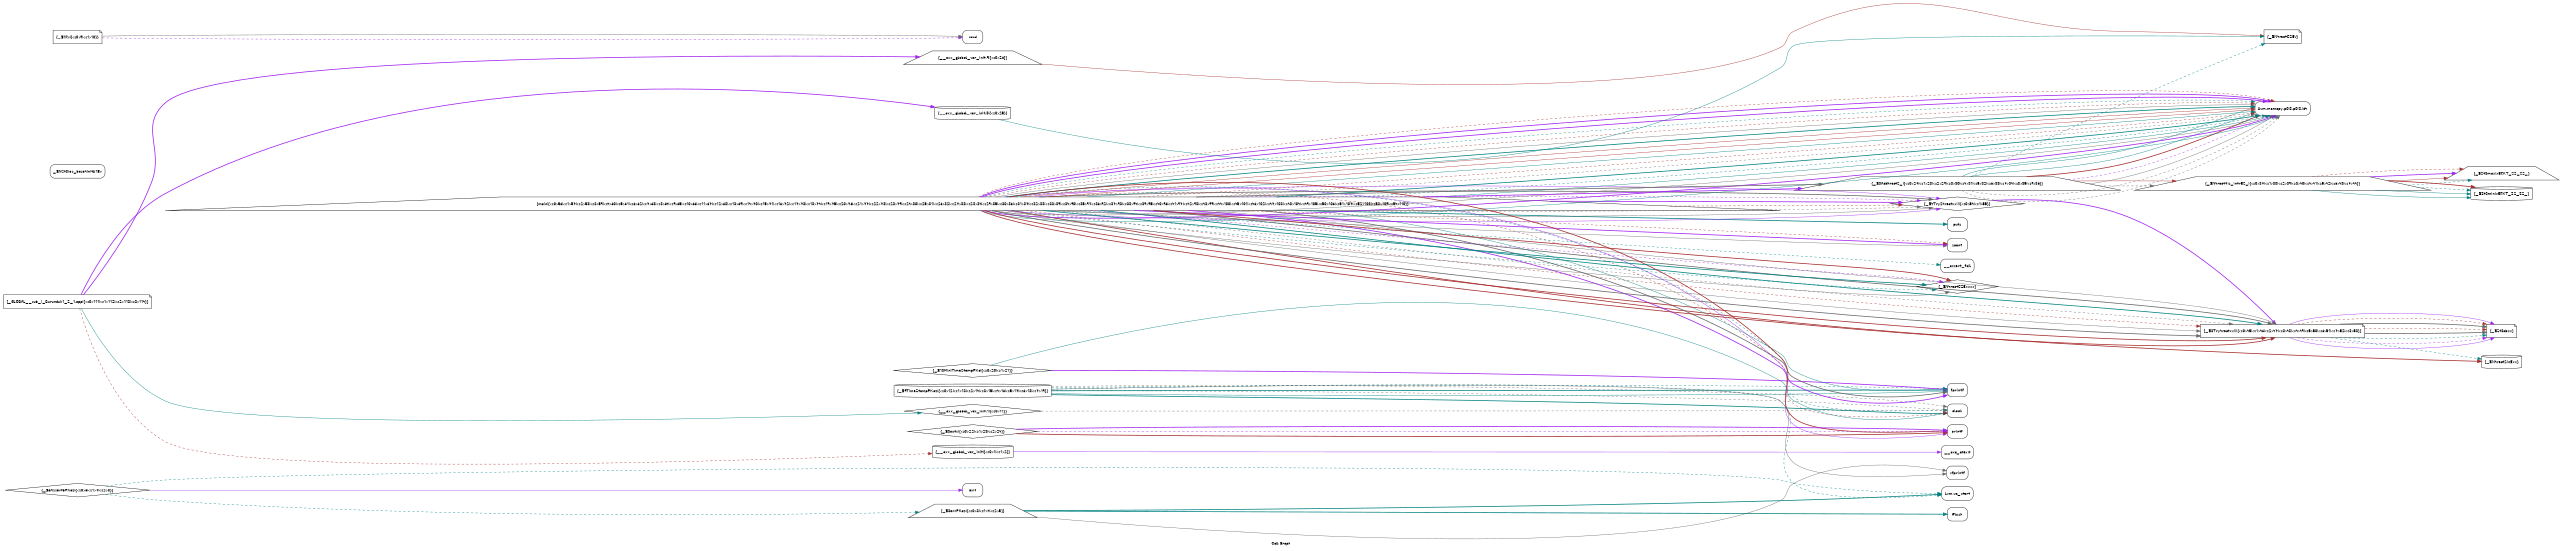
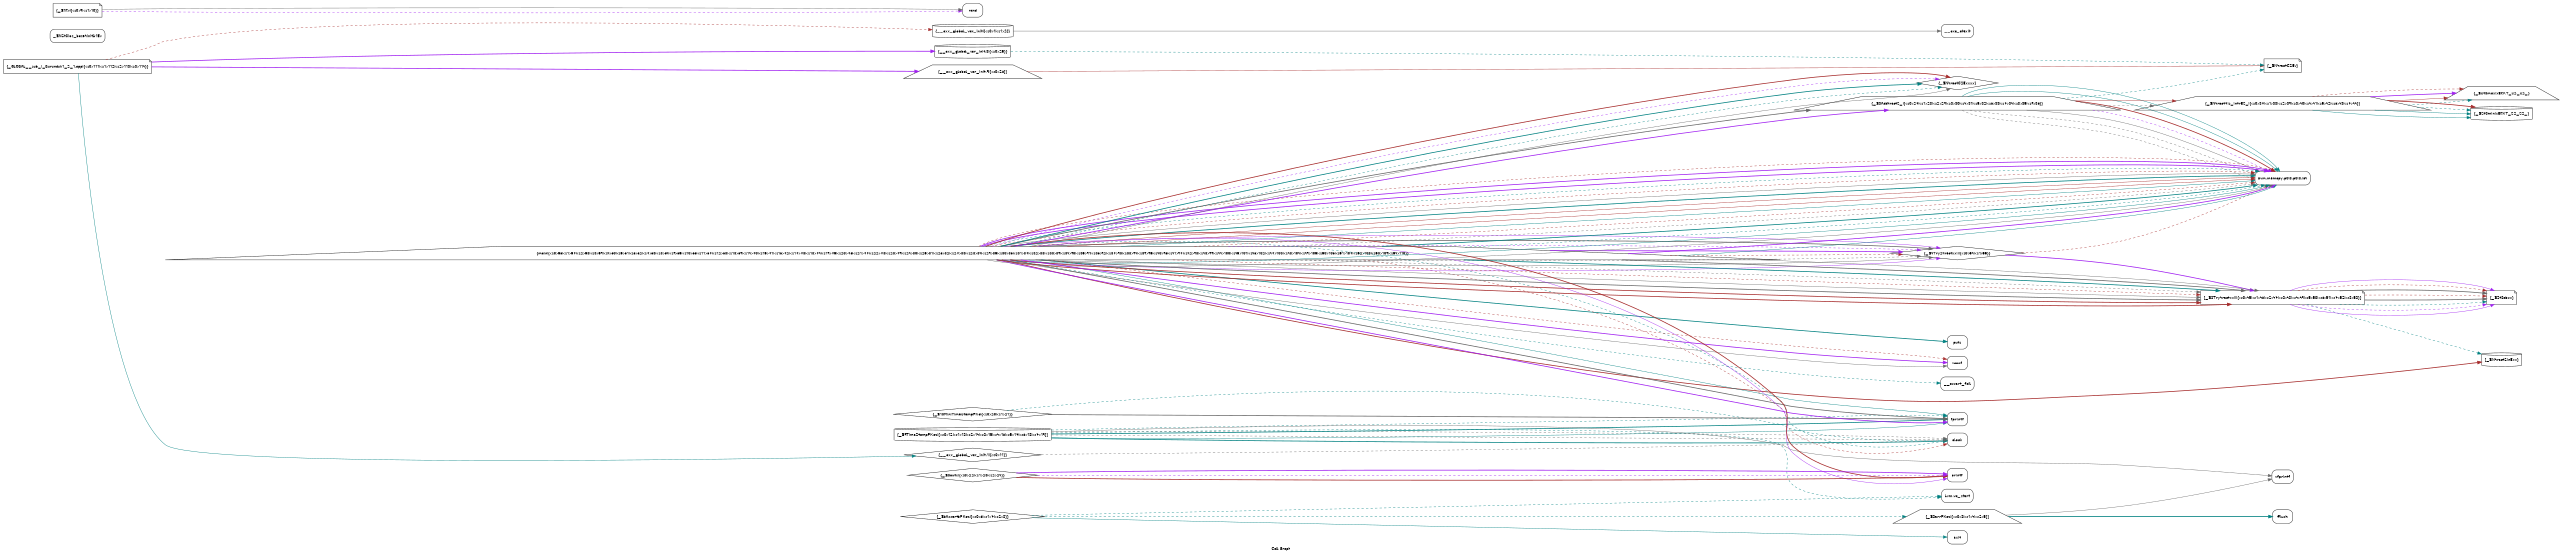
(1670, 118) -> (1636, 55)
none -> (2147, 234)
(1477, 306) -> (1477, 393)
(1497, 374) -> (1496, 417)
(1475, 452) -> (1475, 31)
(554, 490) -> (1488, 527)
(1481, 507) -> none
